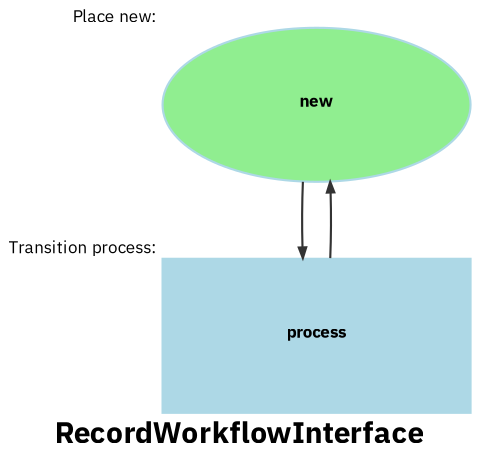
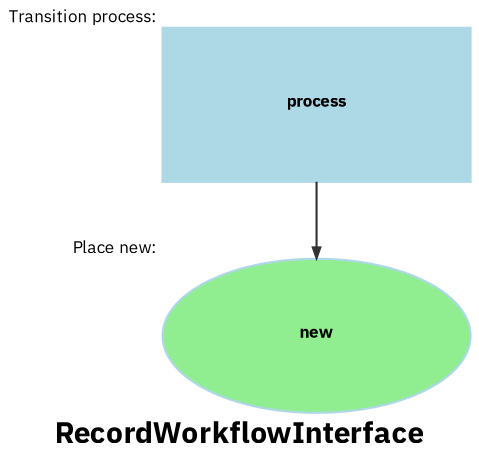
(302, 214) -> none
